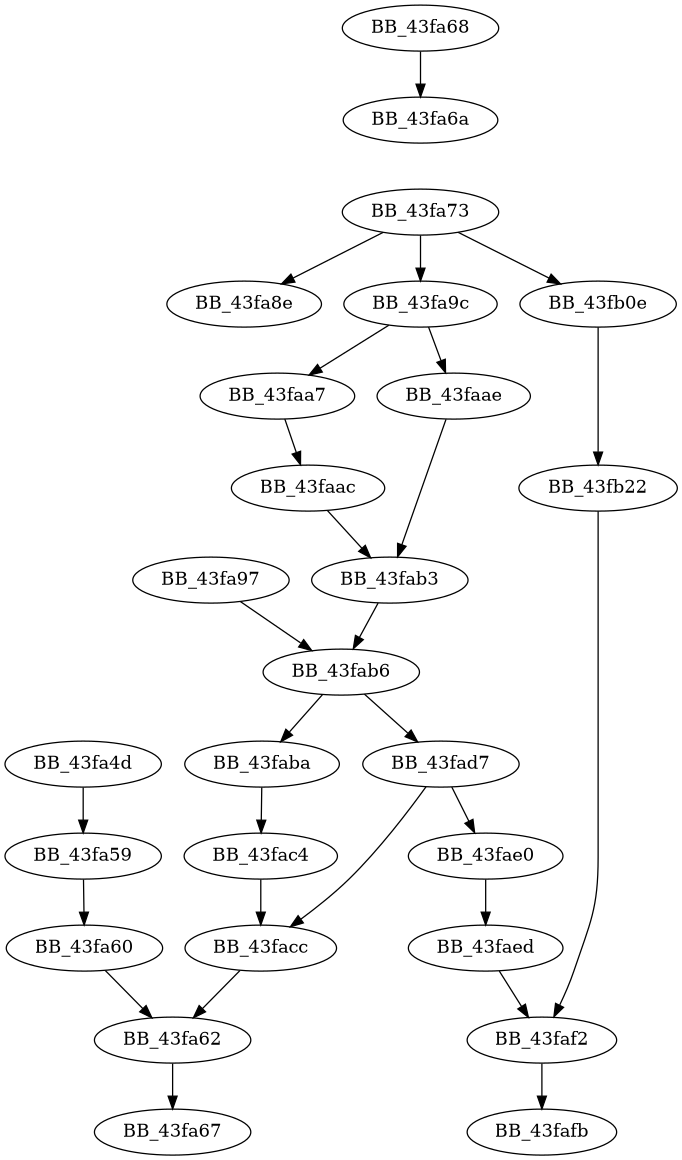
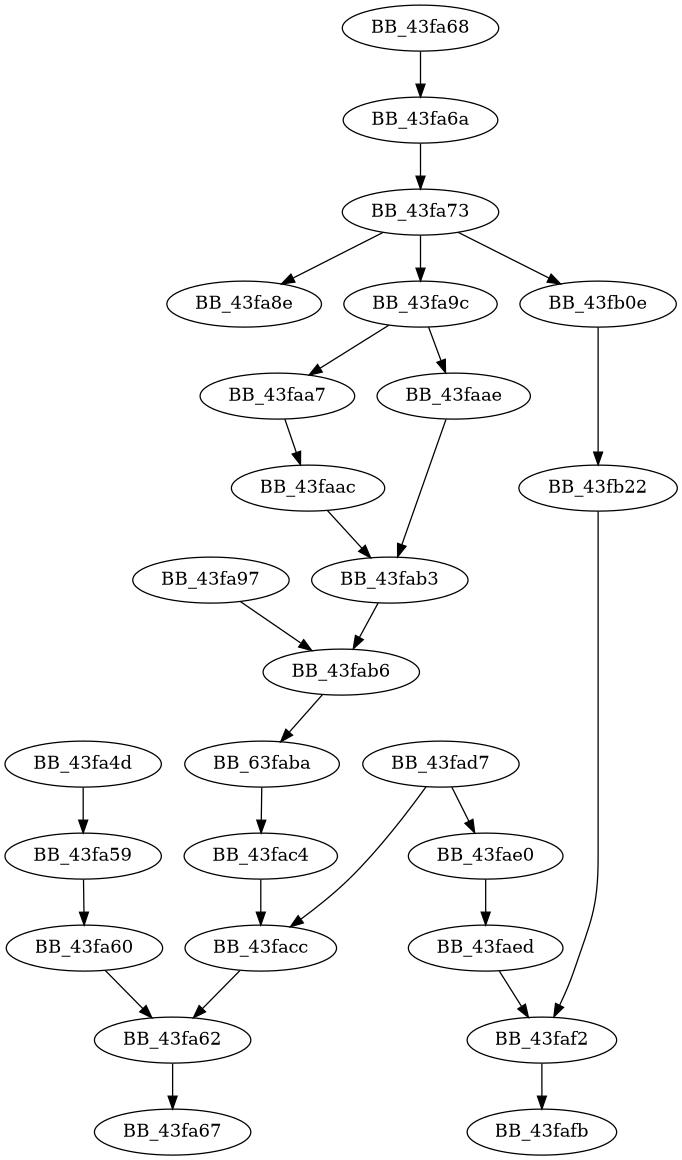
none -> (421, 160)
(386, 714) -> none
(262, 764) -> (262, 764)
